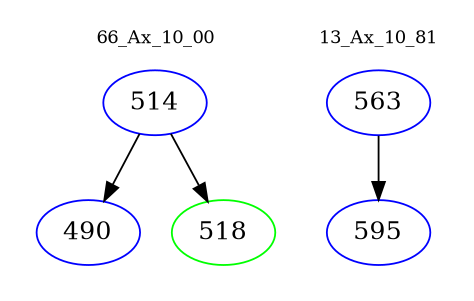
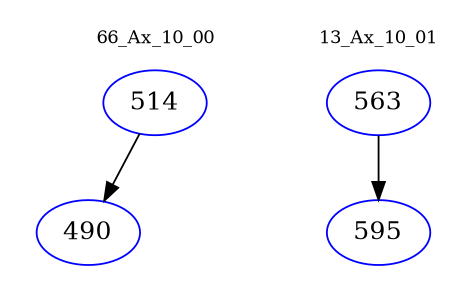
(379, 39) -> (379, 39)
(224, 233) -> none
